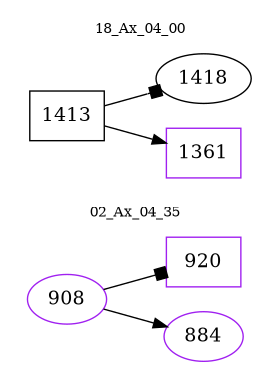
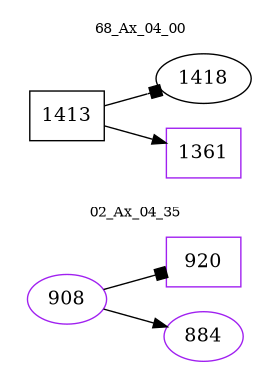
(140, 30) -> (140, 30)
